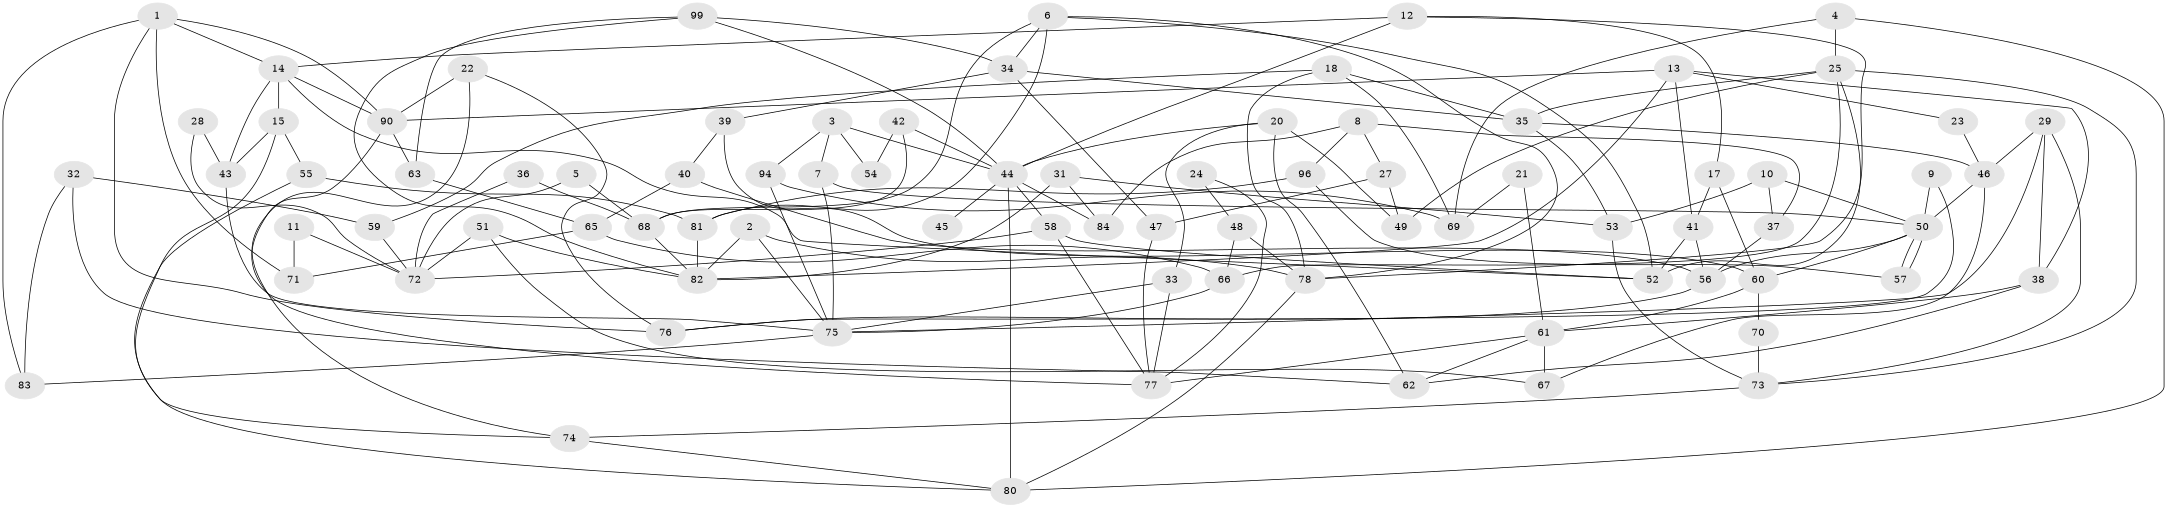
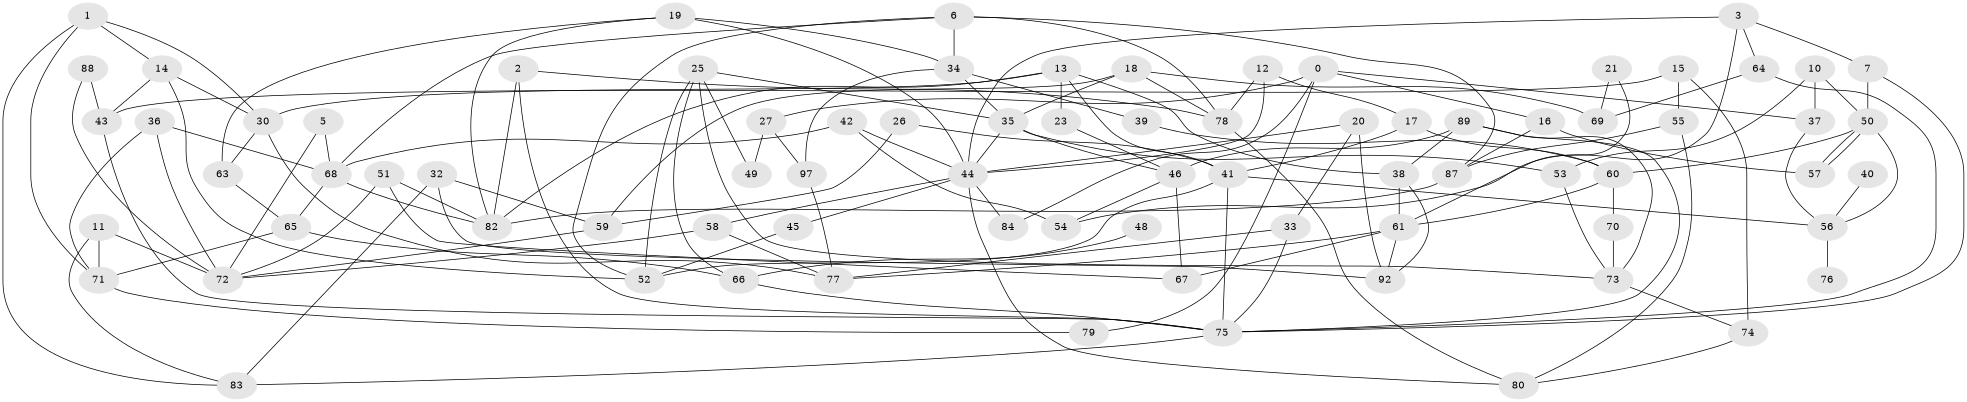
(697, 16) -> (675, 16)
(1836, 16) -> none
(843, 39) -> none
(468, 69) -> none
(279, 95) -> none
(198, 122) -> (88, 69)
(387, 122) -> (263, 122)
none -> (900, 122)
(1358, 122) -> (1319, 69)
(2045, 122) -> (1464, 122)
(705, 148) -> none
none -> (988, 148)
(1343, 171) -> none
(766, 175) -> (1759, 69)
(1060, 175) -> none
(1197, 175) -> none
(1305, 175) -> (1545, 122)
(1932, 175) -> none
none -> (84, 192)
(638, 201) -> (311, 201)
(1954, 201) -> (1118, 201)
(697, 227) -> (1452, 175)
(1156, 227) -> (807, 175)
(1271, 254) -> none
none -> (1225, 257)
(1349, 264) -> (719, 254)
(262, 297) -> none
none -> (1089, 333)
none -> (112, 334)
(1409, 386) -> (1385, 280)
